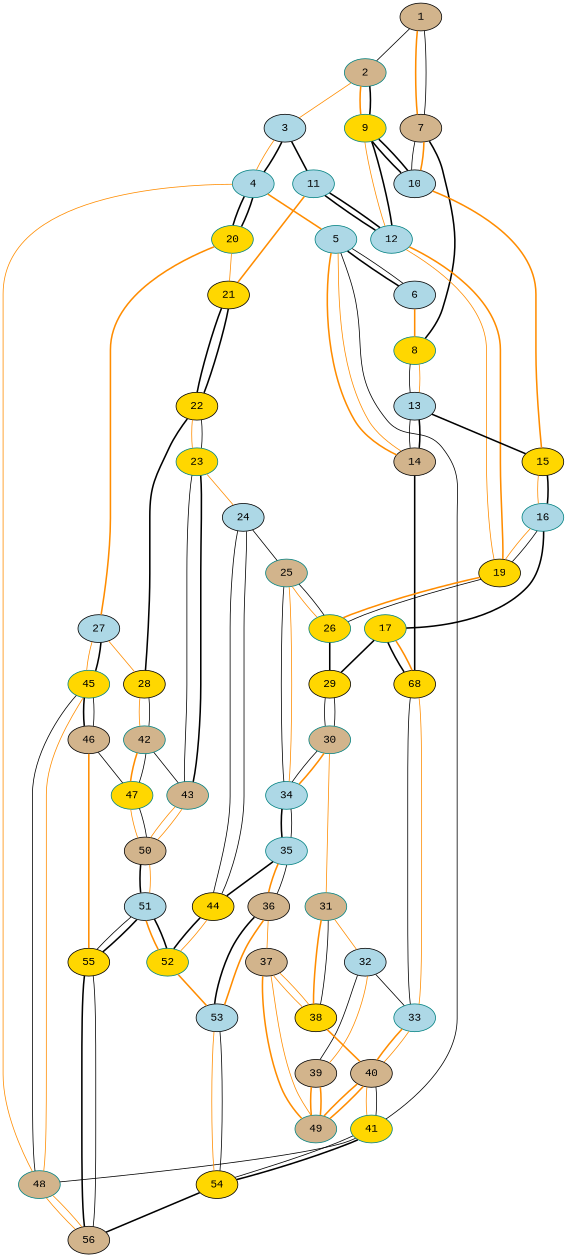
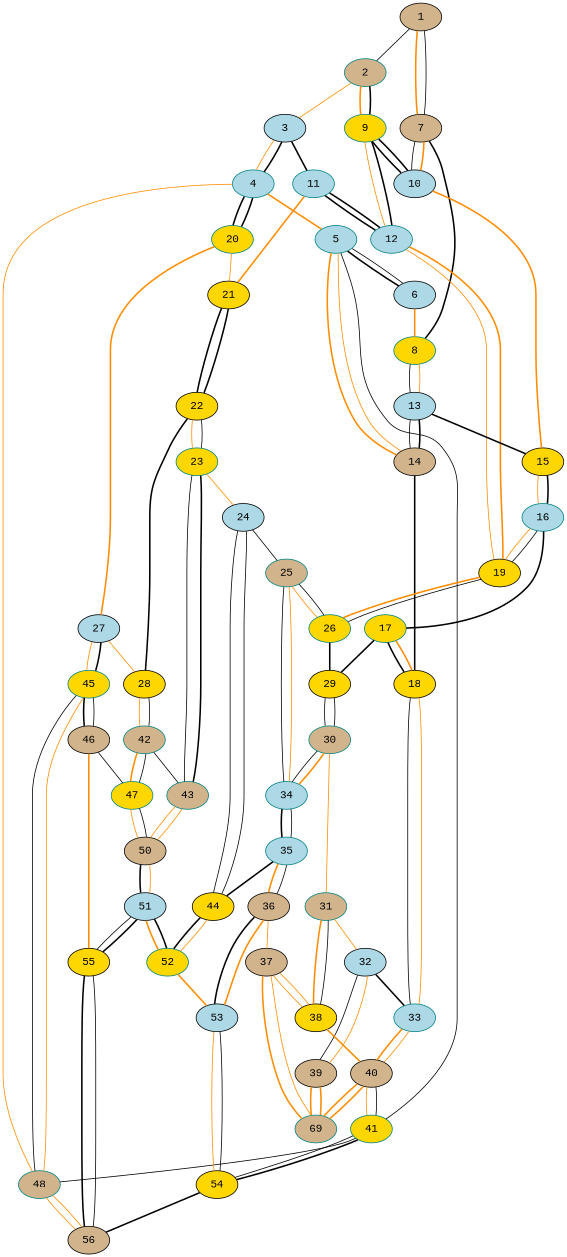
(415, 684) -> (415, 684)
(390, 990) -> (390, 990)
(316, 1129) -> (316, 1129)
